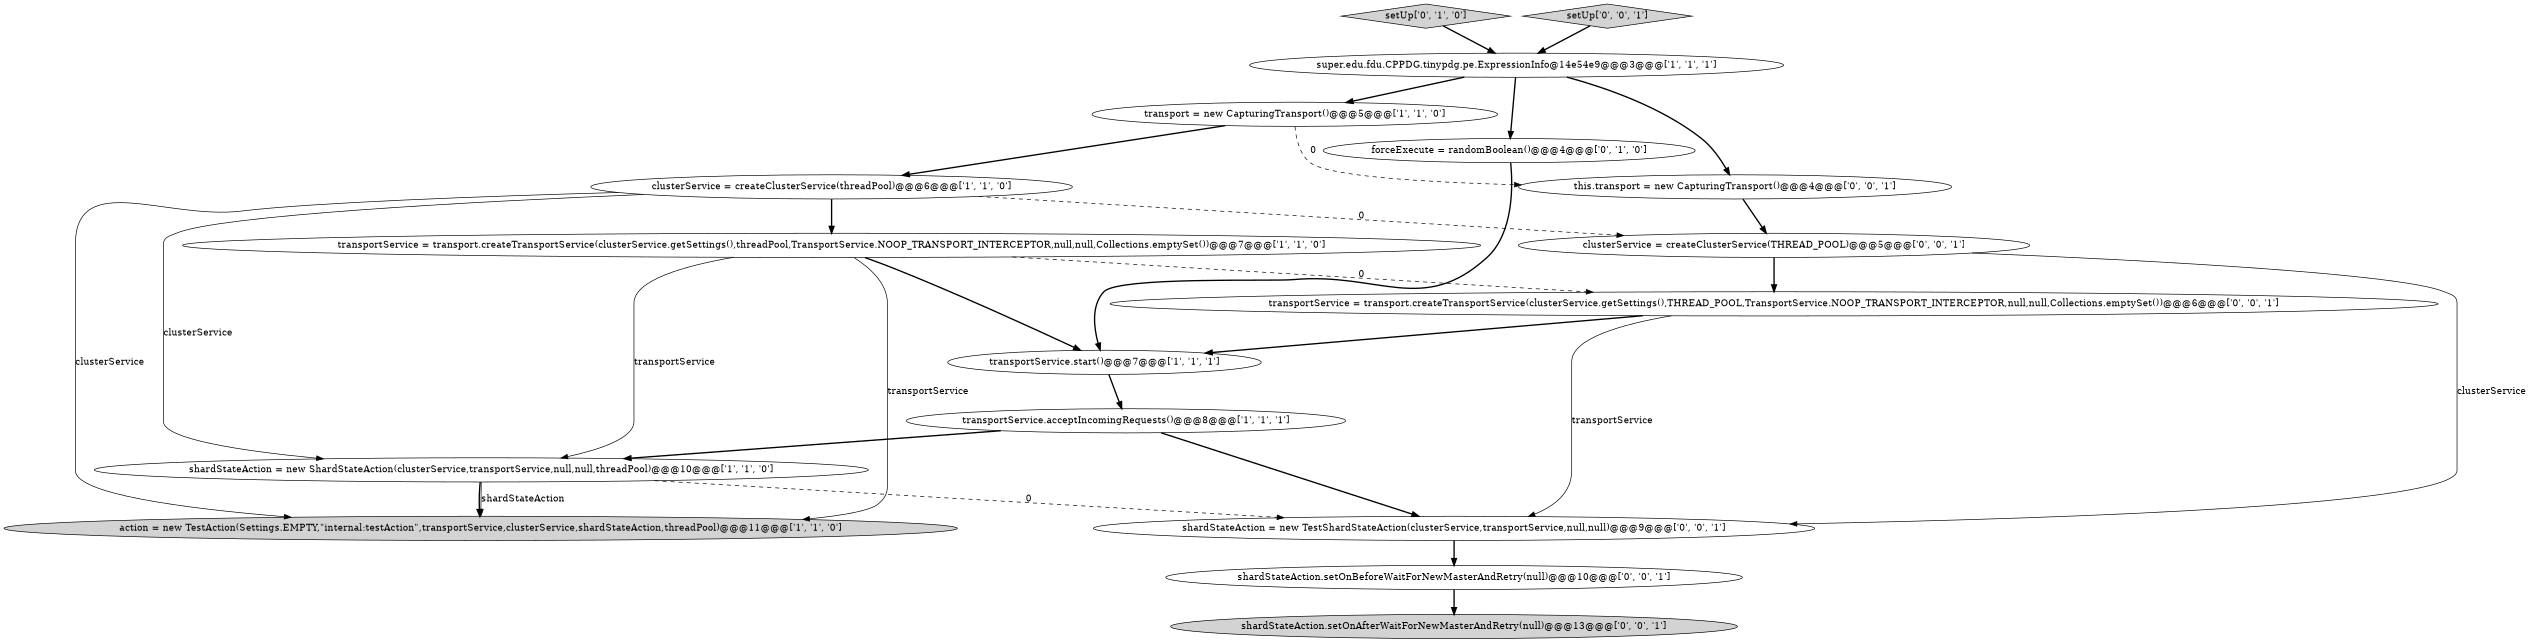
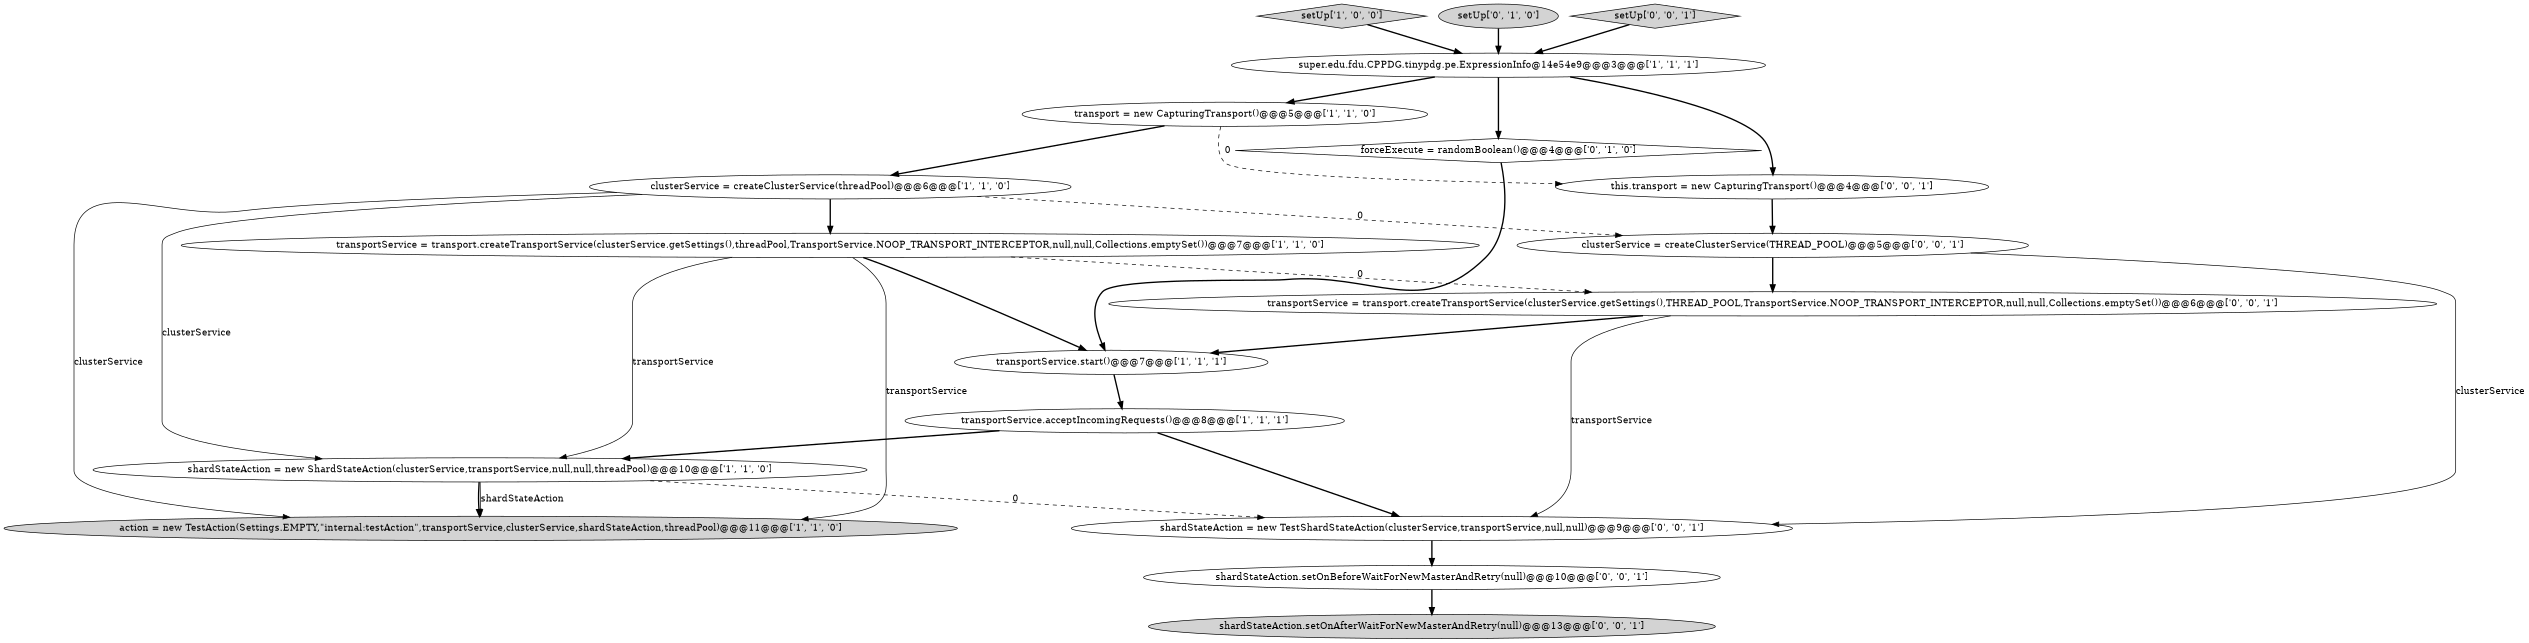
none -> (1342, 16)
(1426, 16) -> (1498, 16)
(1509, 151) -> (1498, 151)
